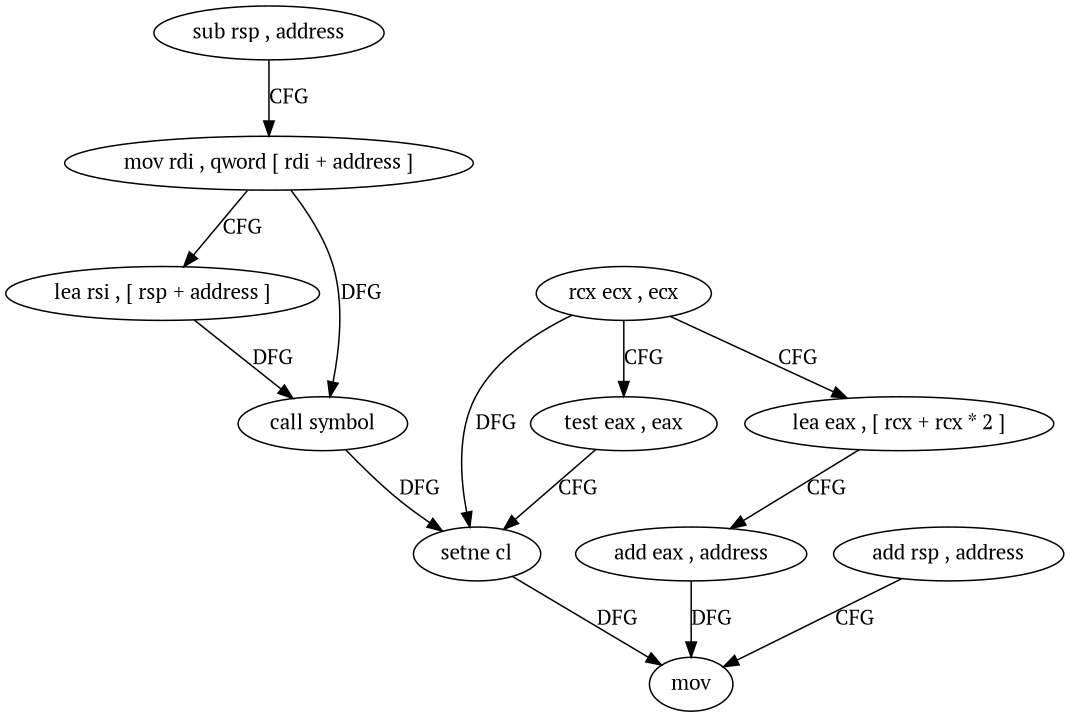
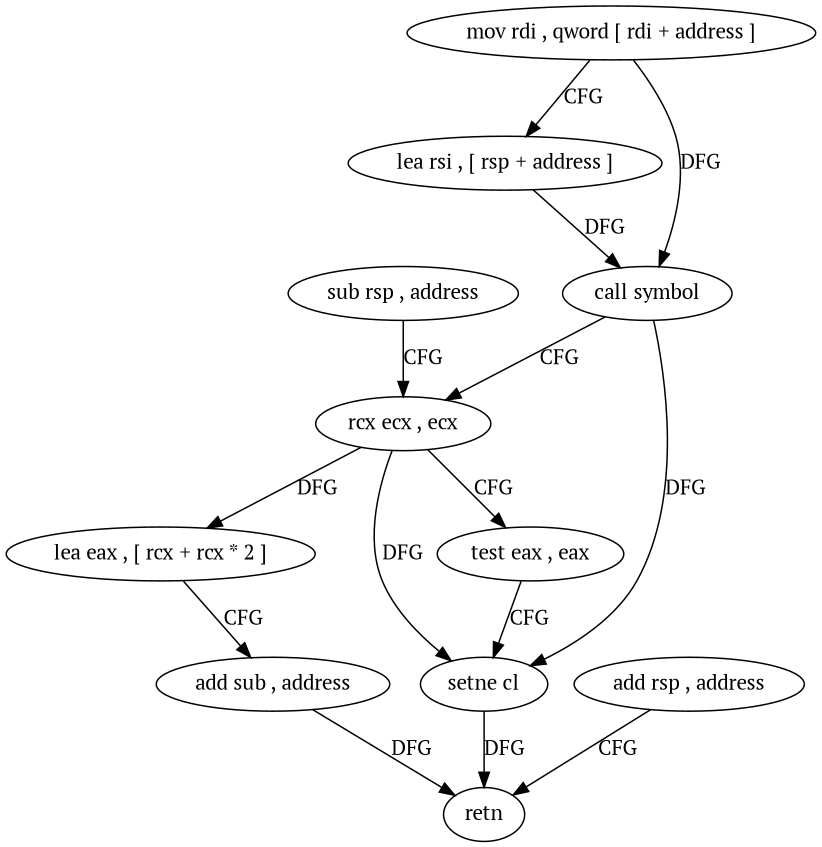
(269, 91) -> (403, 351)
none -> (532, 355)
(798, 359) -> (318, 489)
(691, 554) -> (273, 684)
(691, 684) -> (484, 814)
